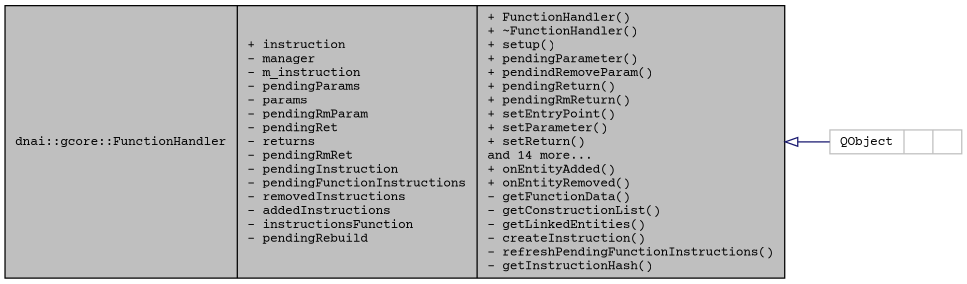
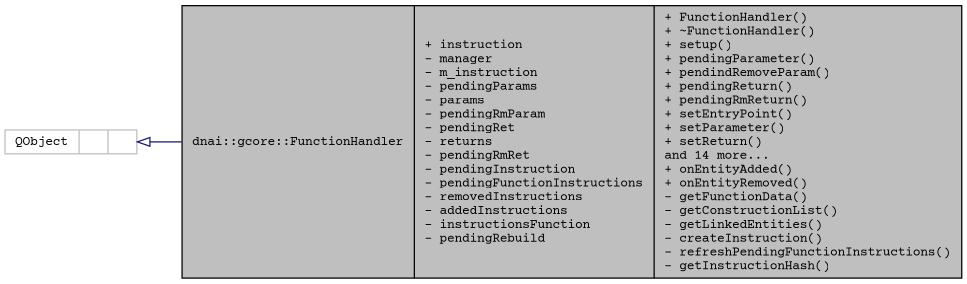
(814, 142) -> (166, 142)
